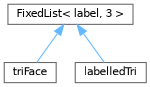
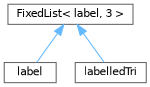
(30, 73) -> (30, 73)
